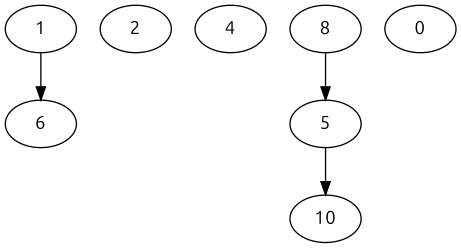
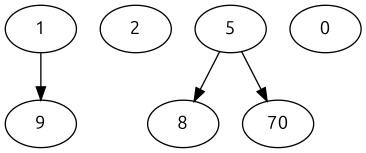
(231, 29) -> none
(326, 70) -> (210, 71)
(41, 124) -> (41, 124)
(326, 219) -> (278, 124)
